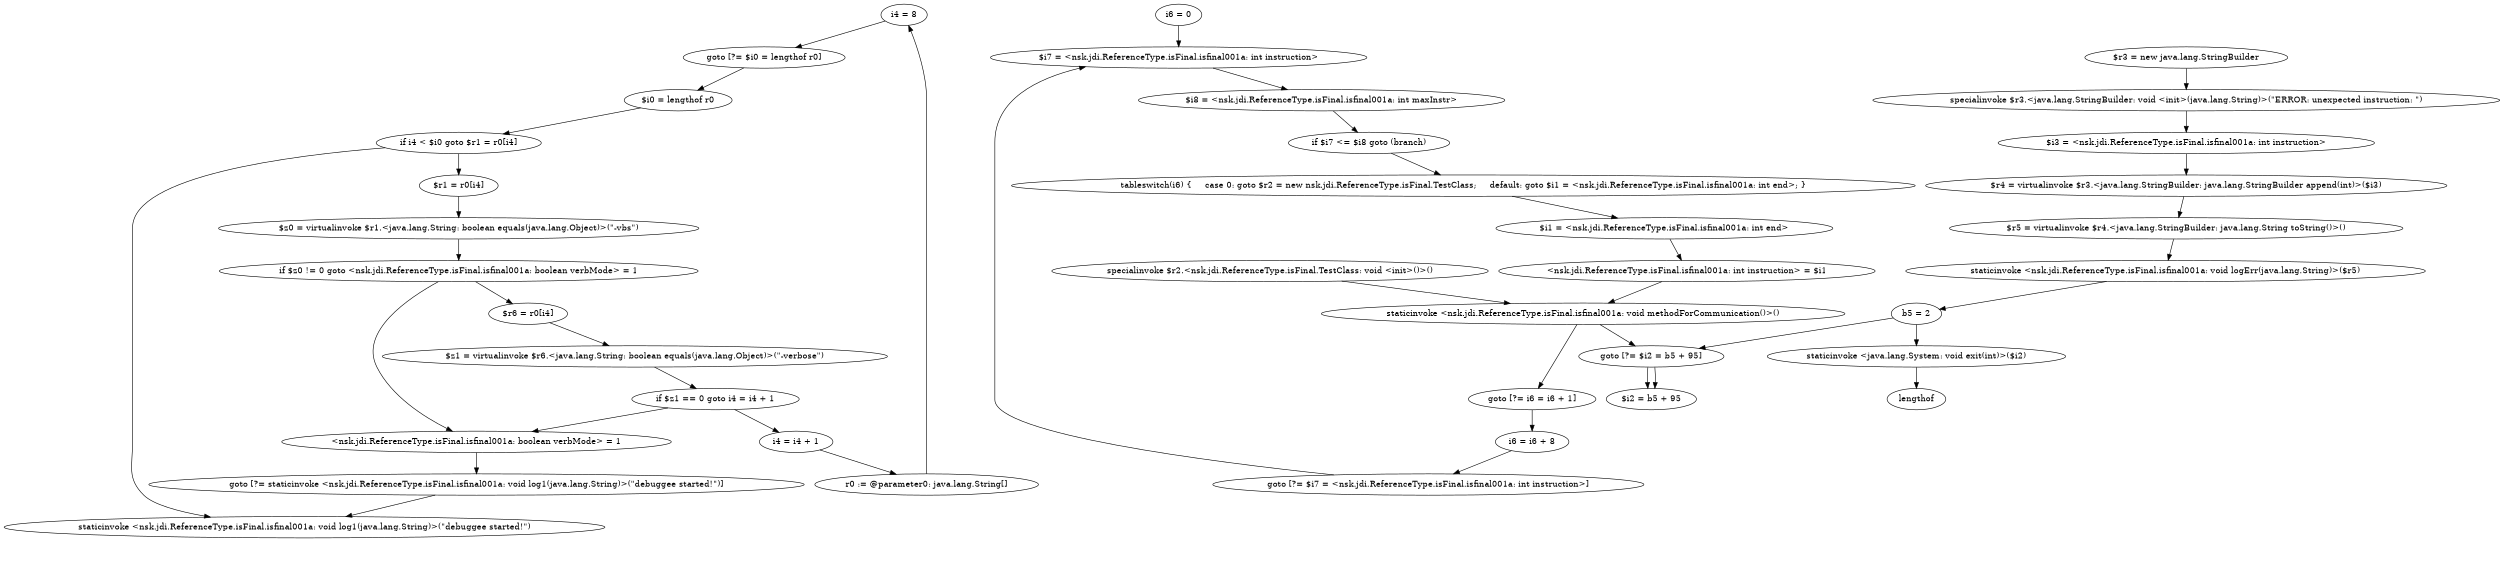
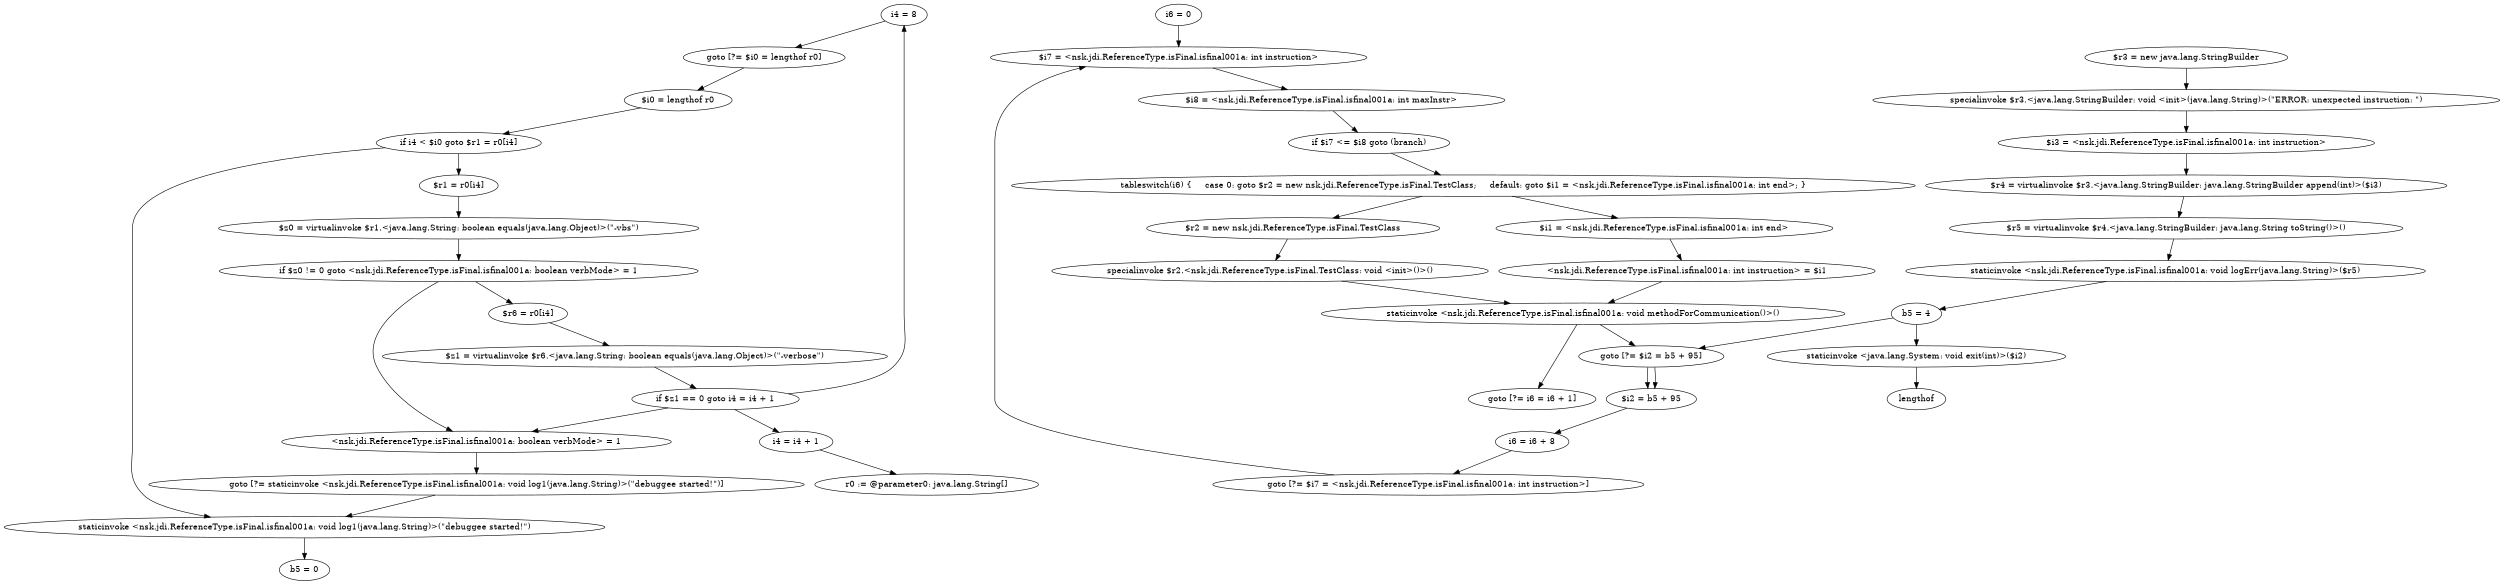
none -> (1293, 228)
(927, 251) -> (904, 256)
(1916, 314) -> (1916, 314)
(1532, 418) -> (1594, 420)
none -> (305, 570)
